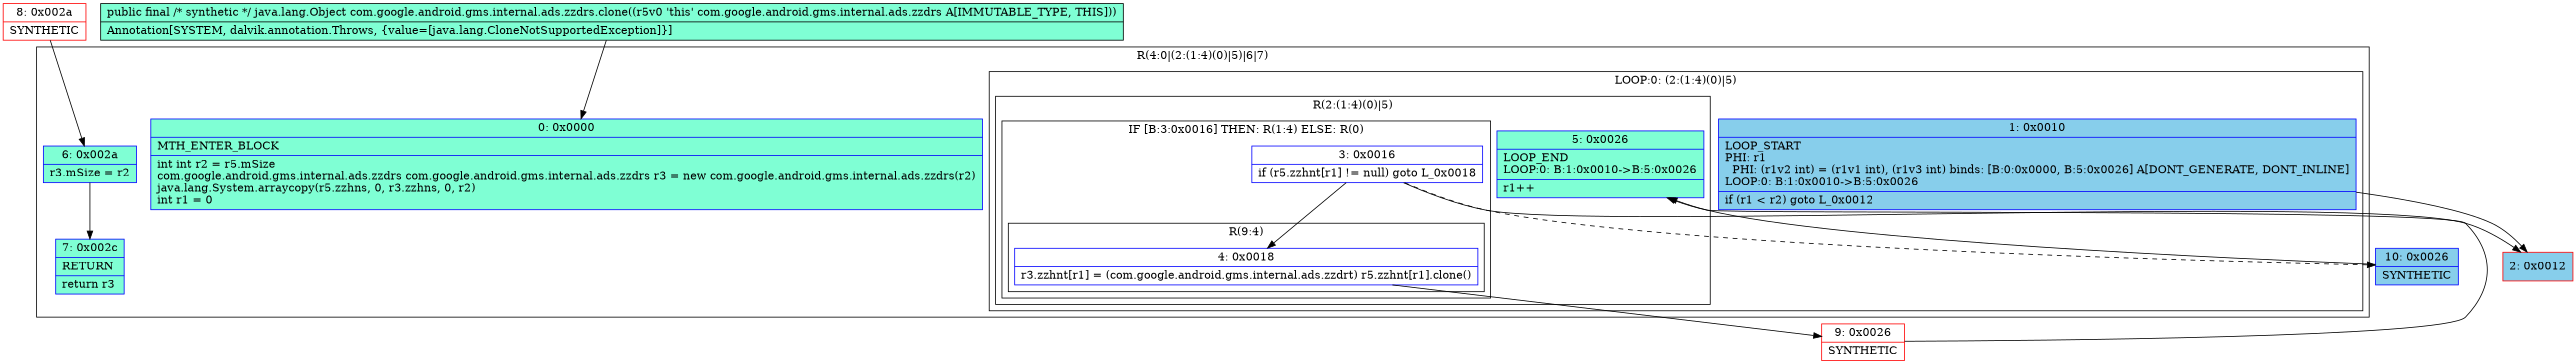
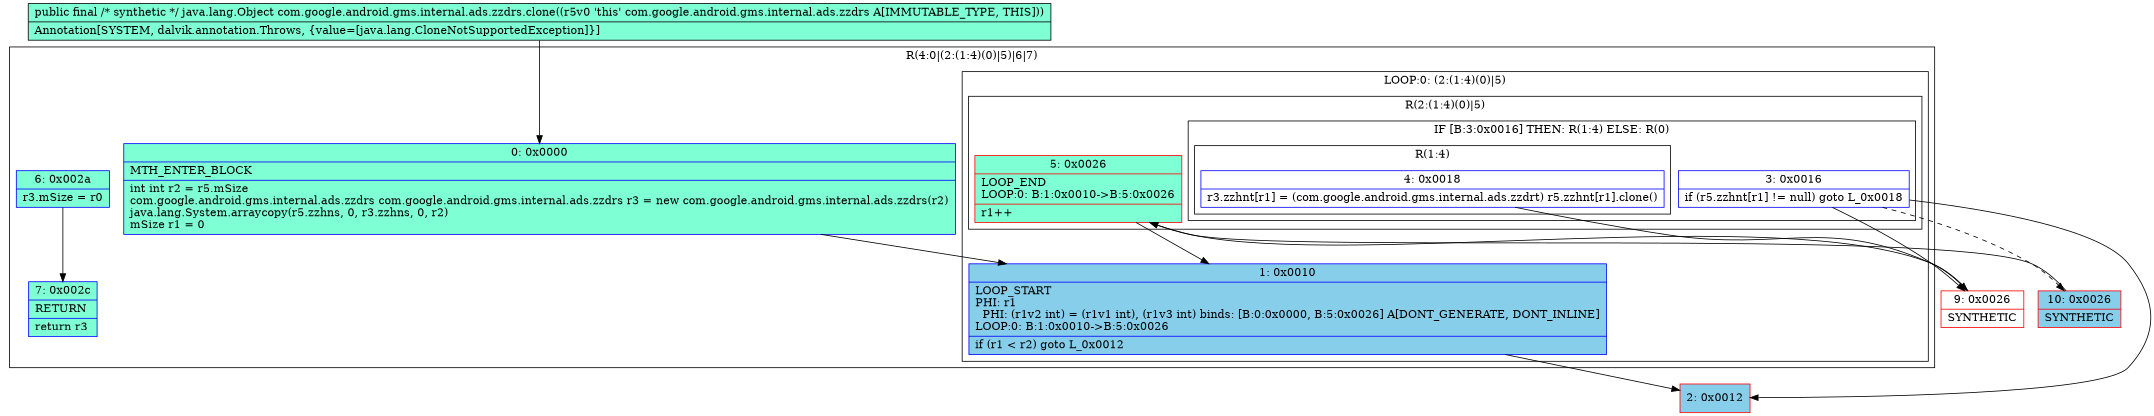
(45, 22) -> none
(1600, 164) -> (1078, 189)
(90, 173) -> (63, 198)
(185, 200) -> (168, 225)
(1310, 213) -> (1898, 242)
(1246, 232) -> (1432, 155)
none -> (1169, 241)
none -> (910, 248)
(2417, 267) -> (2080, 309)
